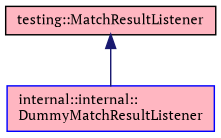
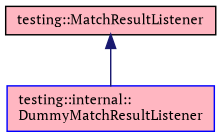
(111, 109) -> (111, 109)
